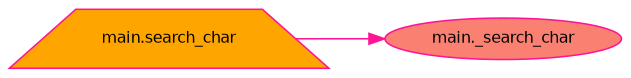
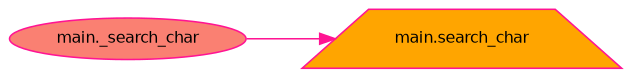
(332, 39) -> (283, 39)
